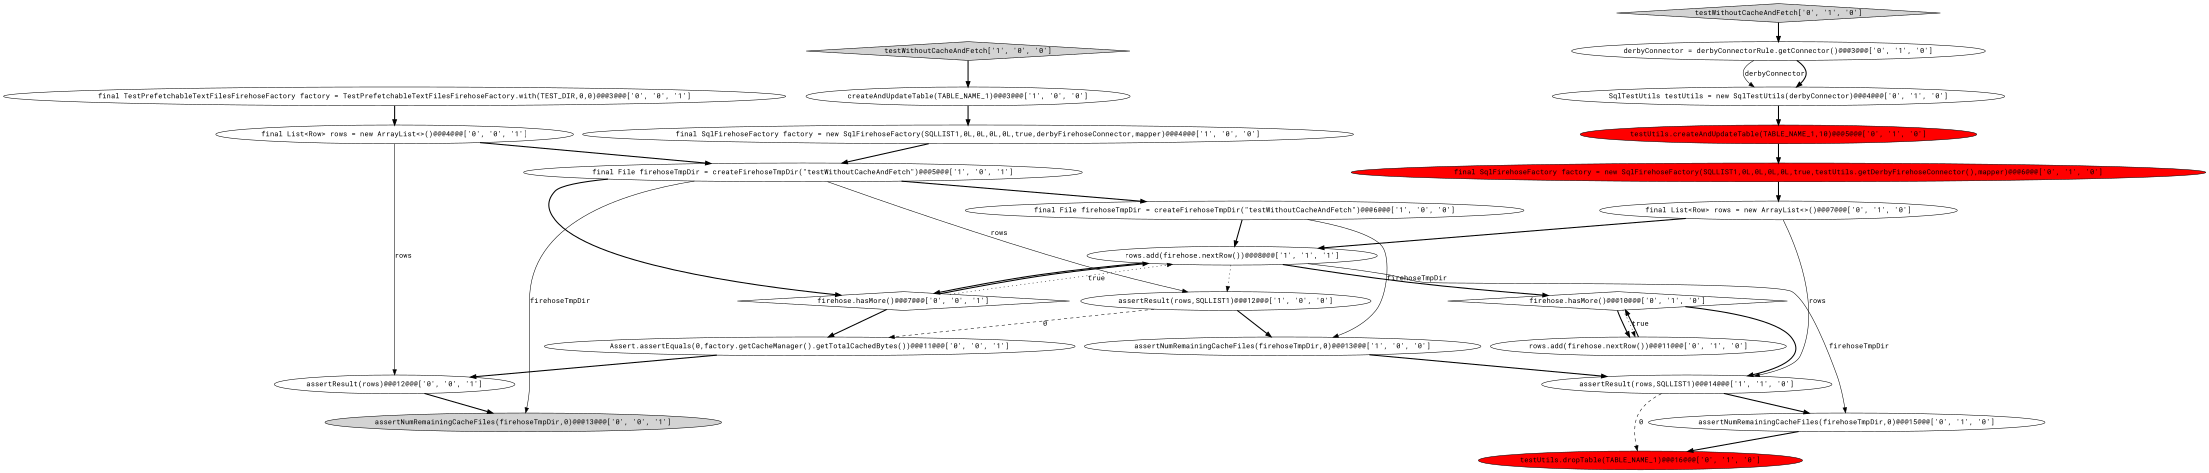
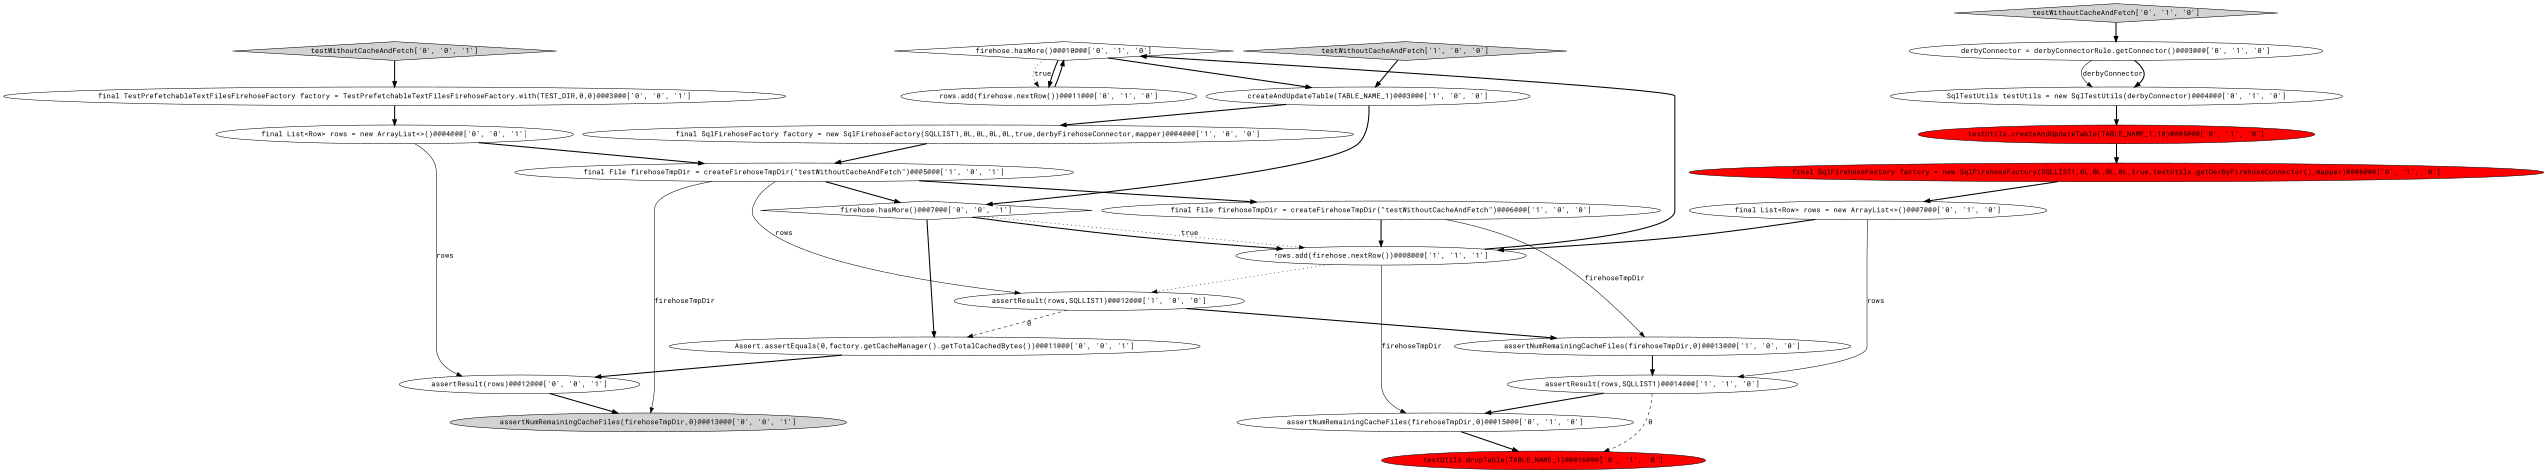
none -> (395, 51)
(1041, 275) -> (1197, 180)
(1772, 325) -> (1207, 72)
